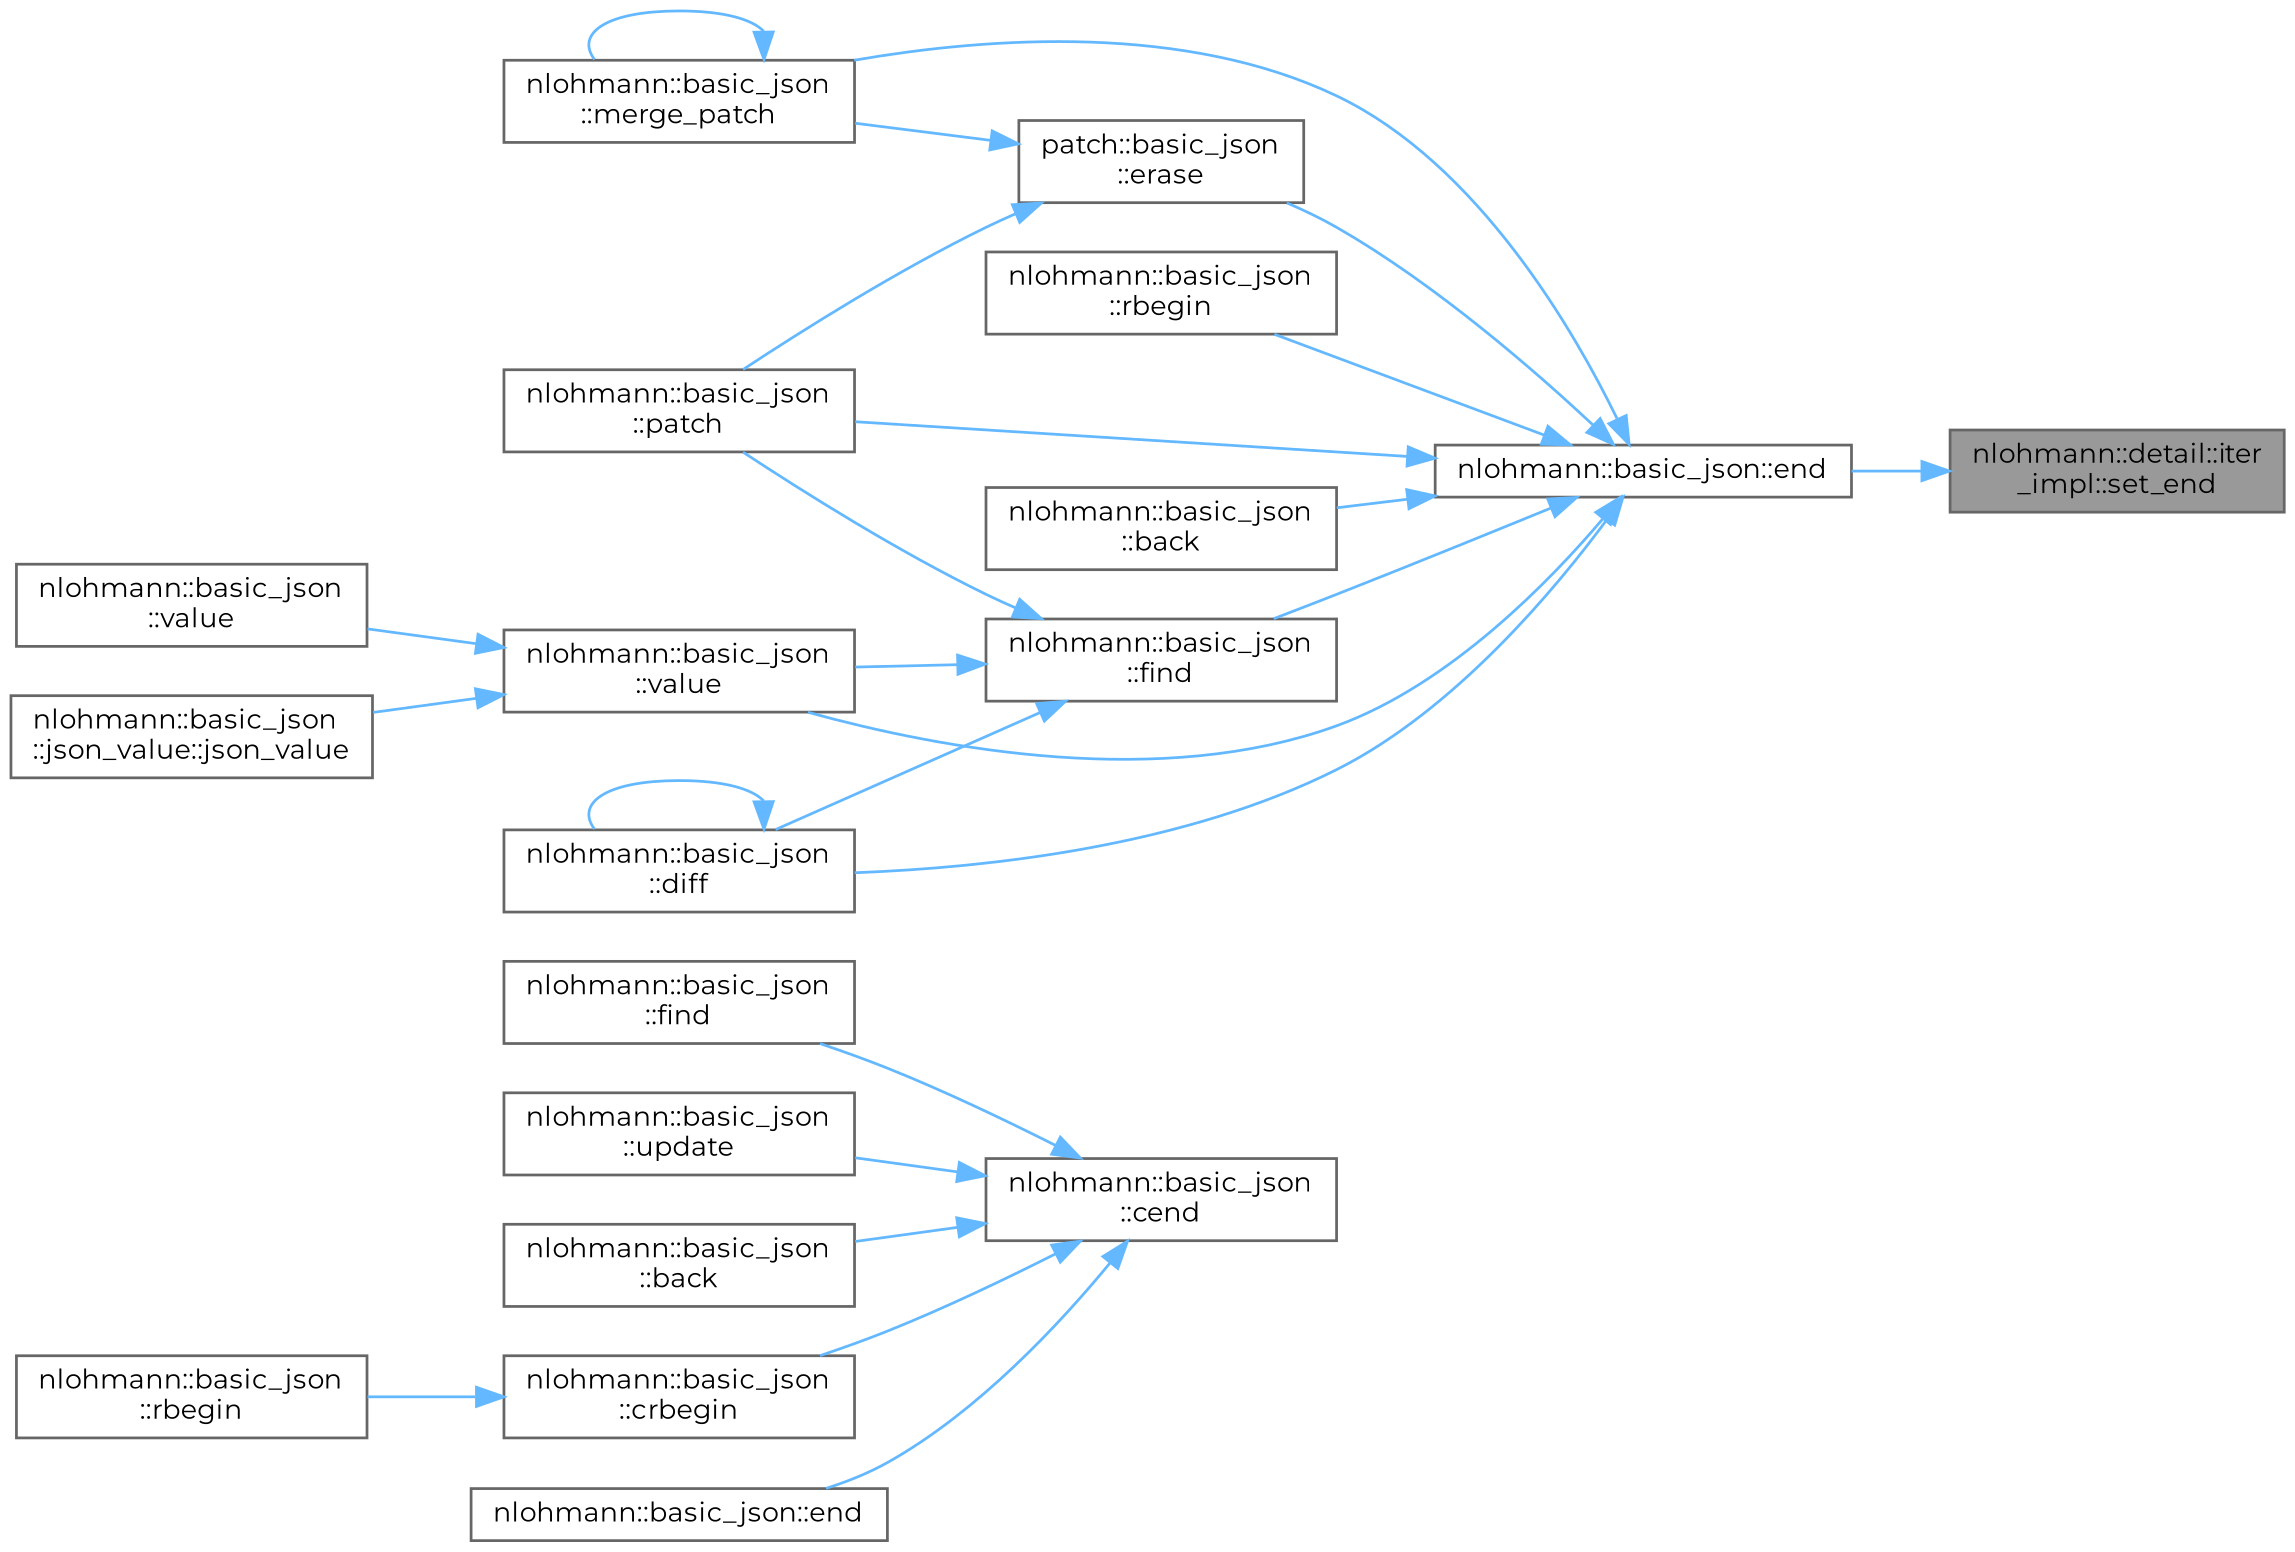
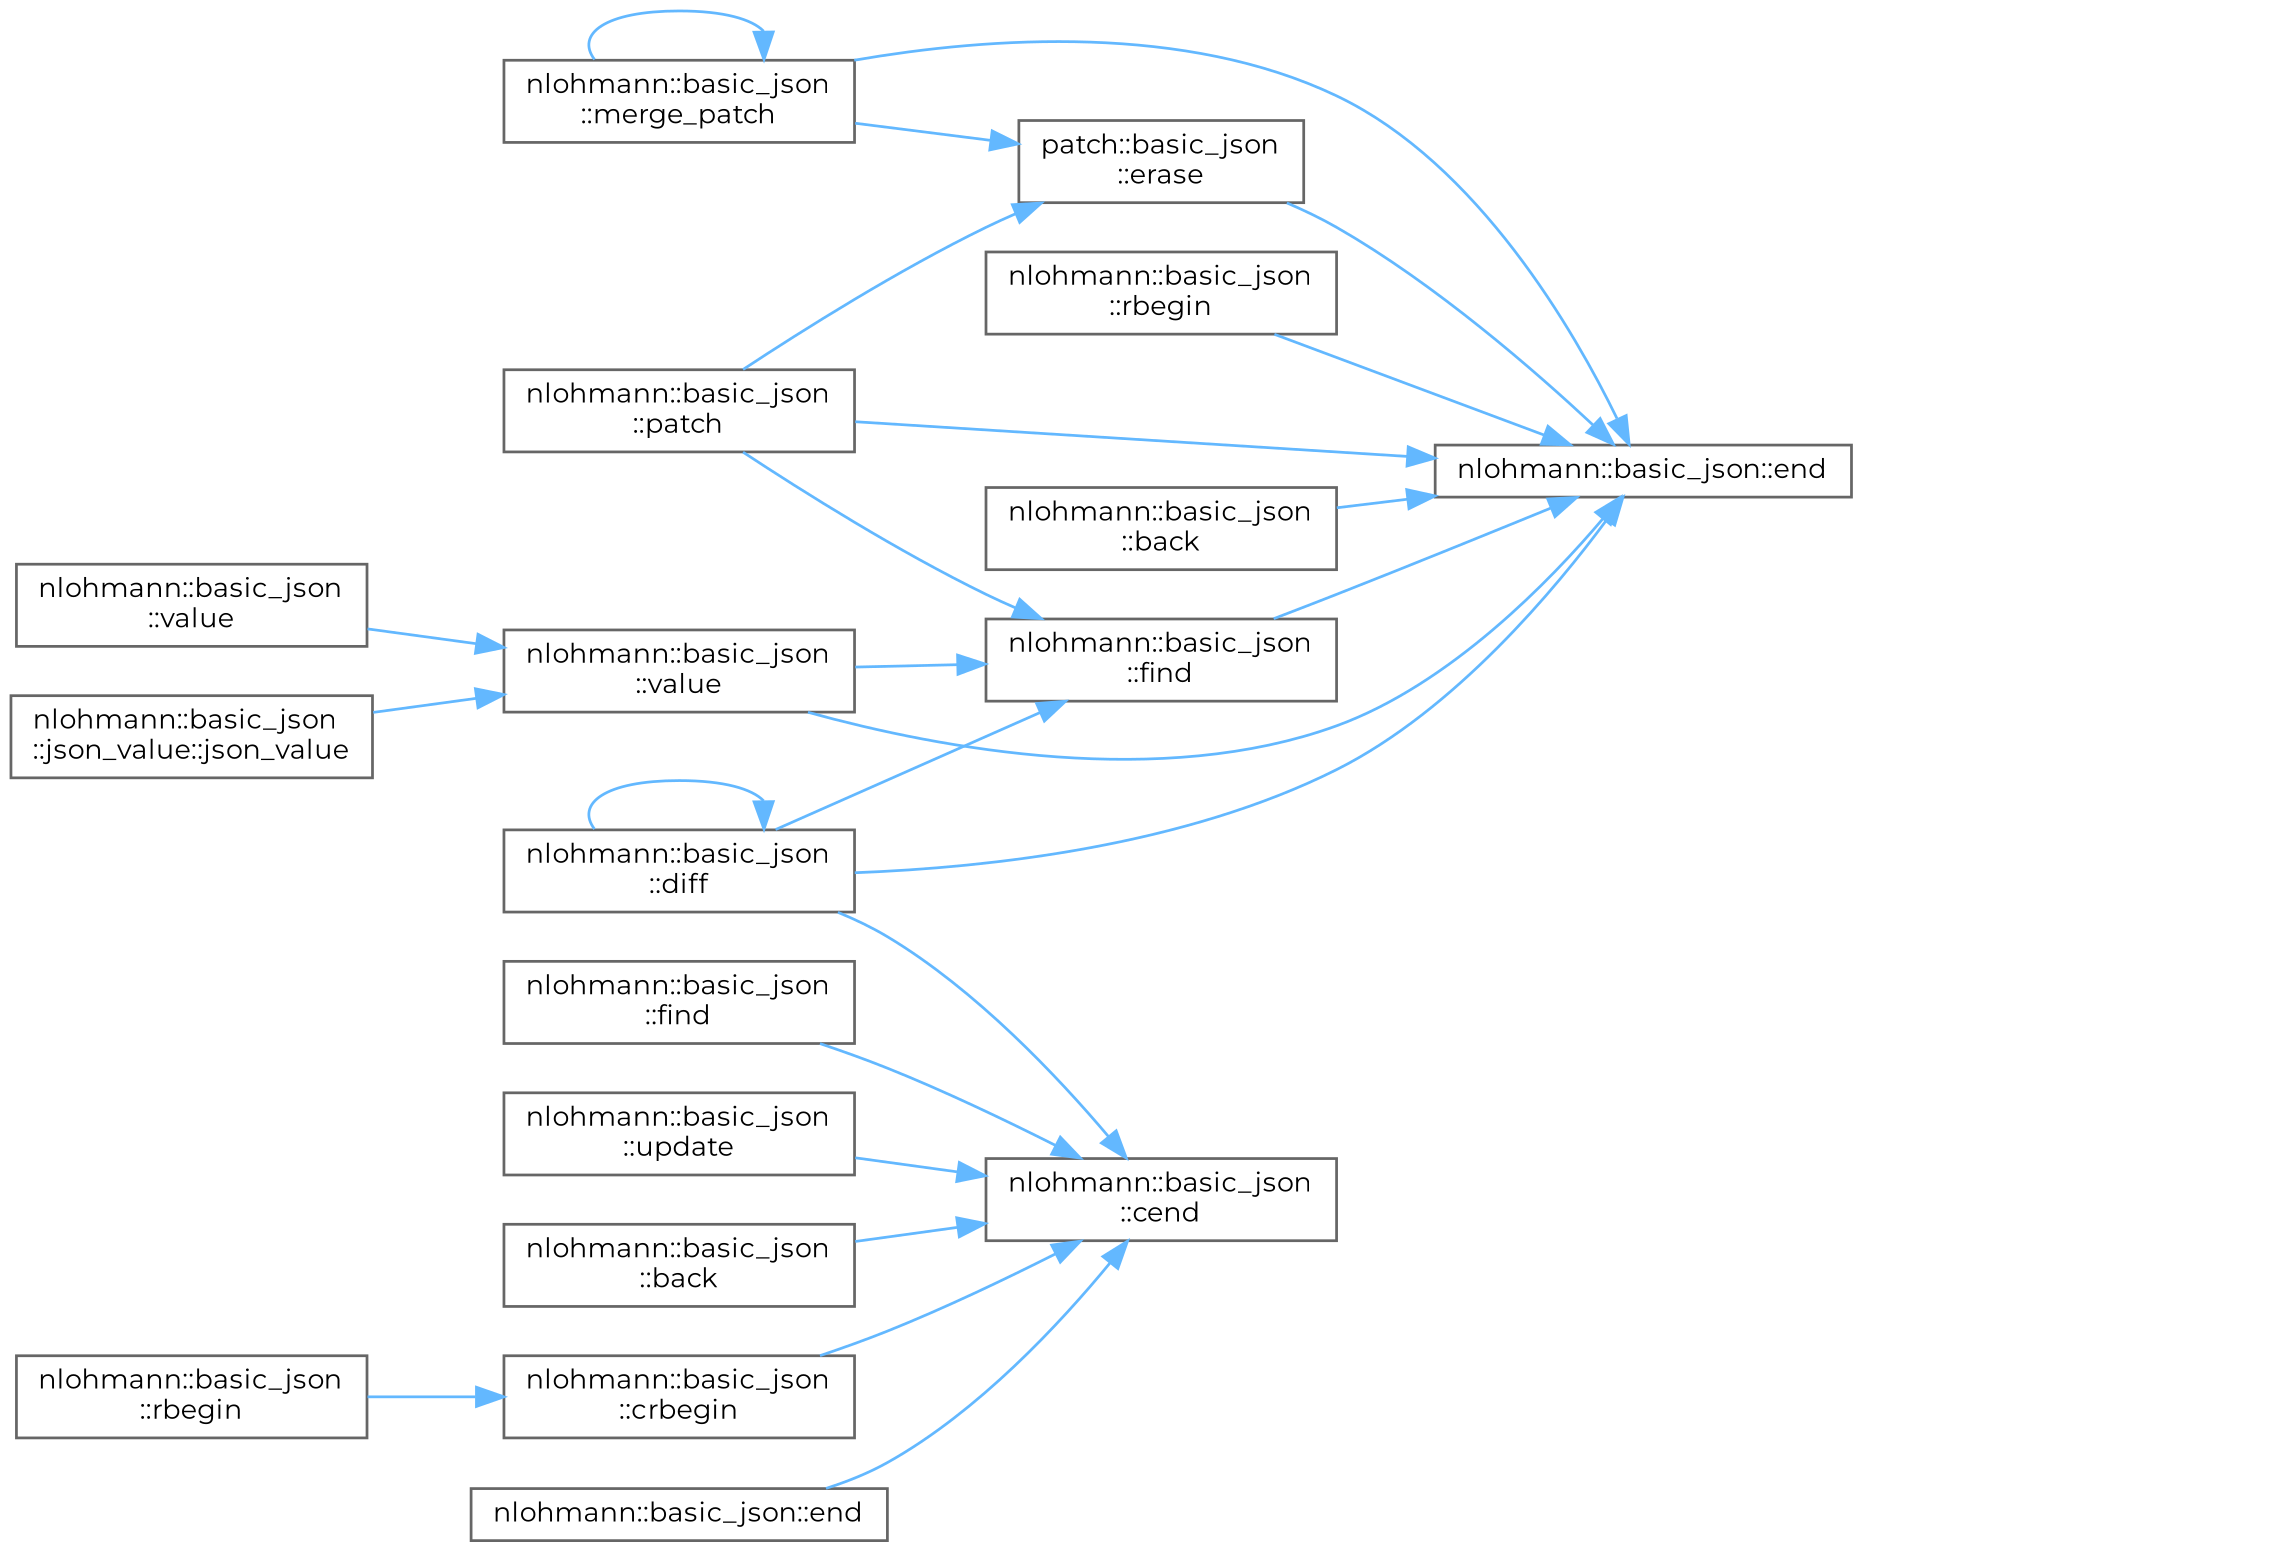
(2117, 471) -> none
none -> (985, 1010)
